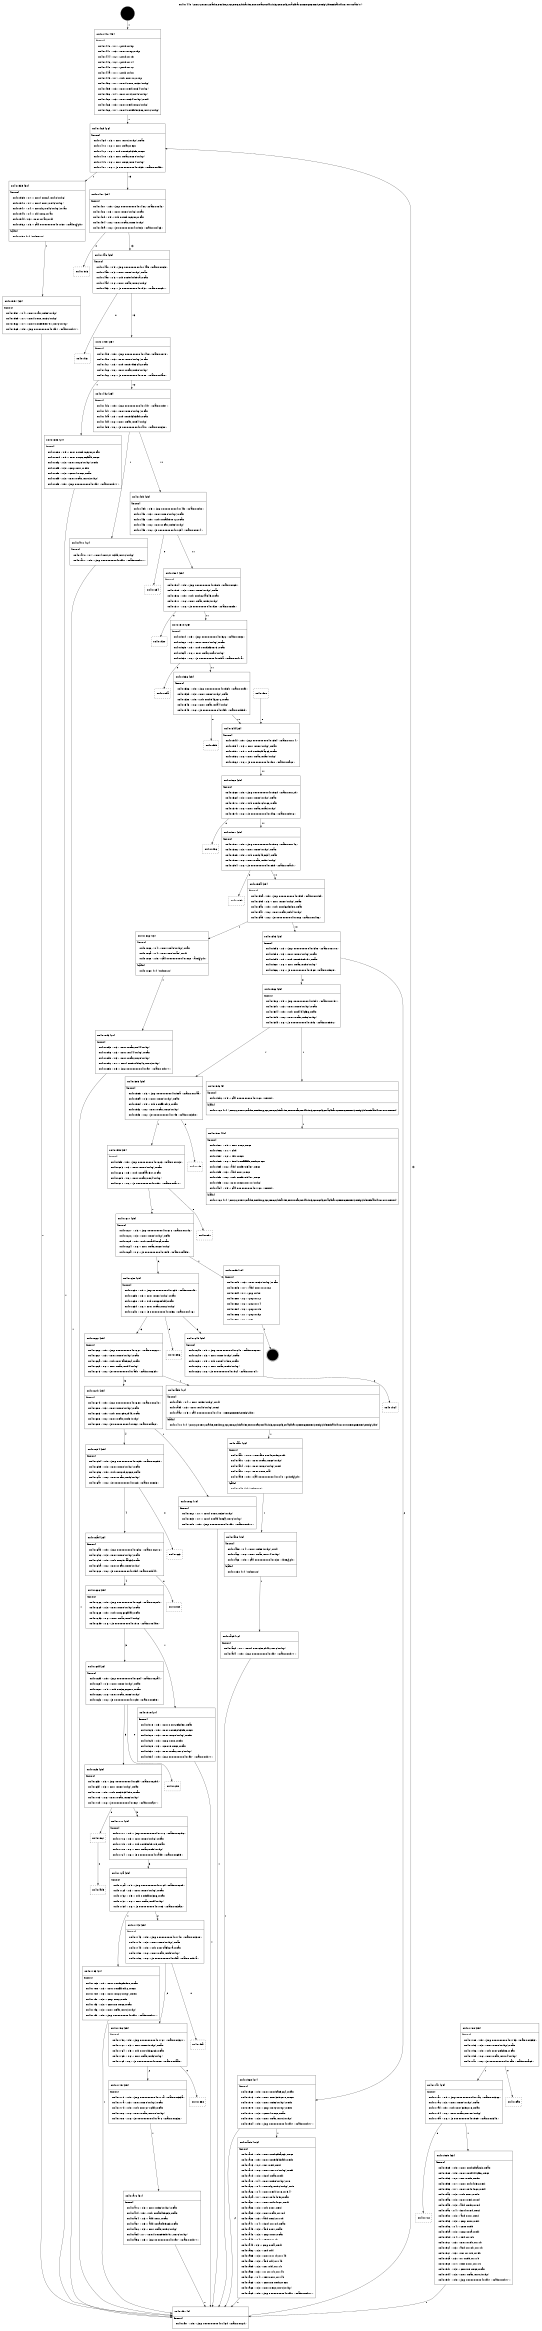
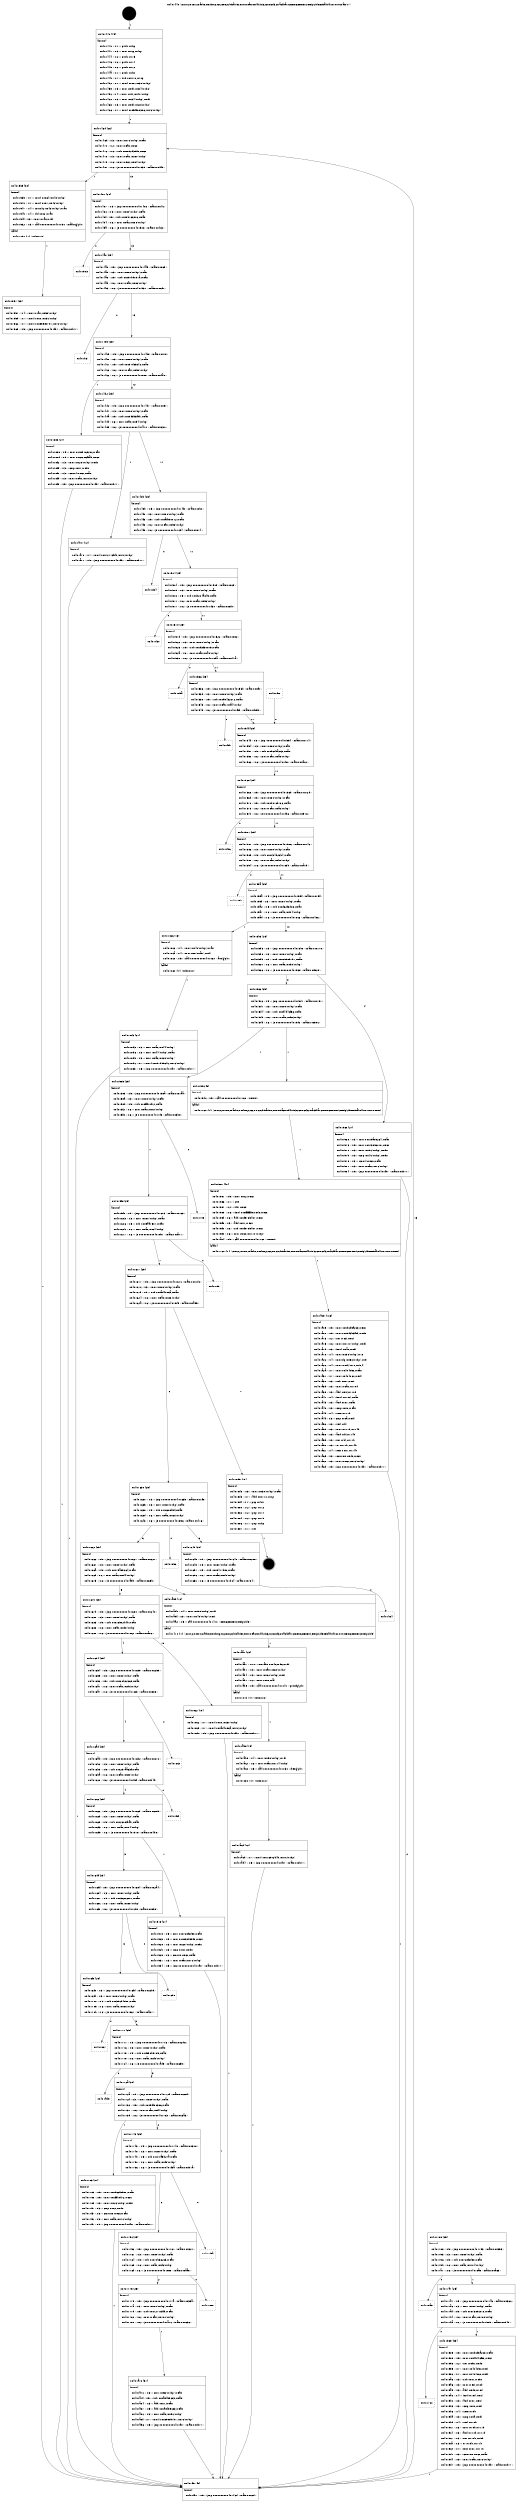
(163, 1434) -> (163, 1643)
(98, 1863) -> (111, 2080)
(277, 2132) -> (322, 1283)
